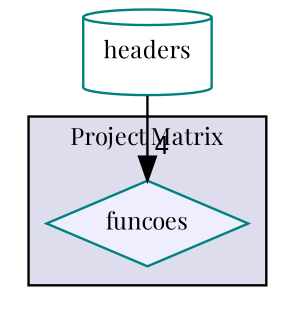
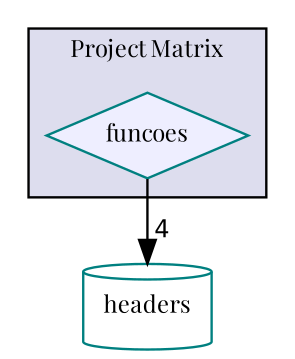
(147, 131) -> (147, 213)
